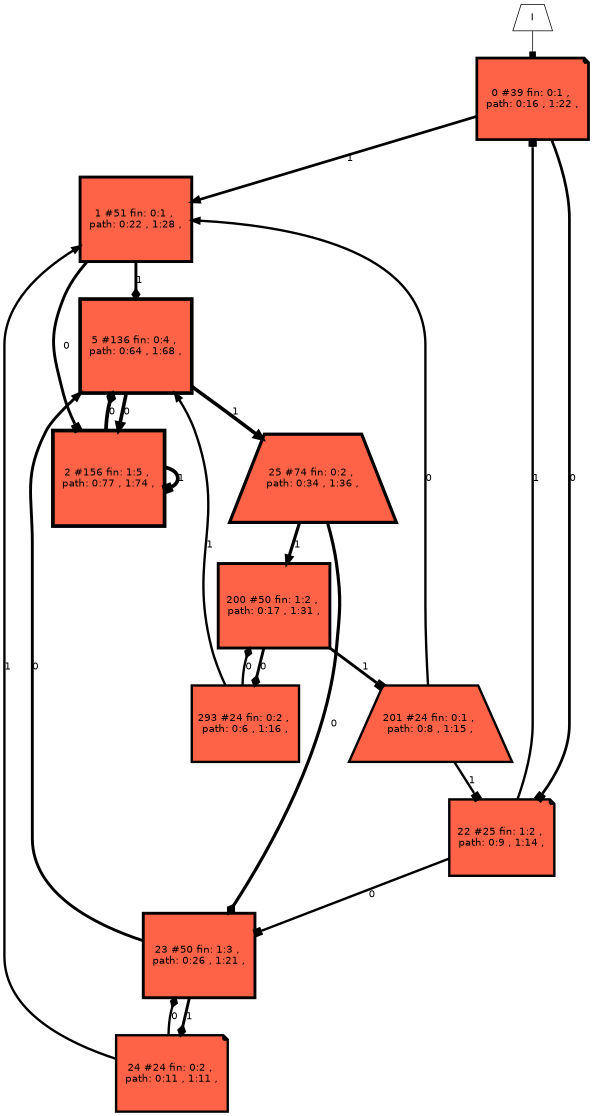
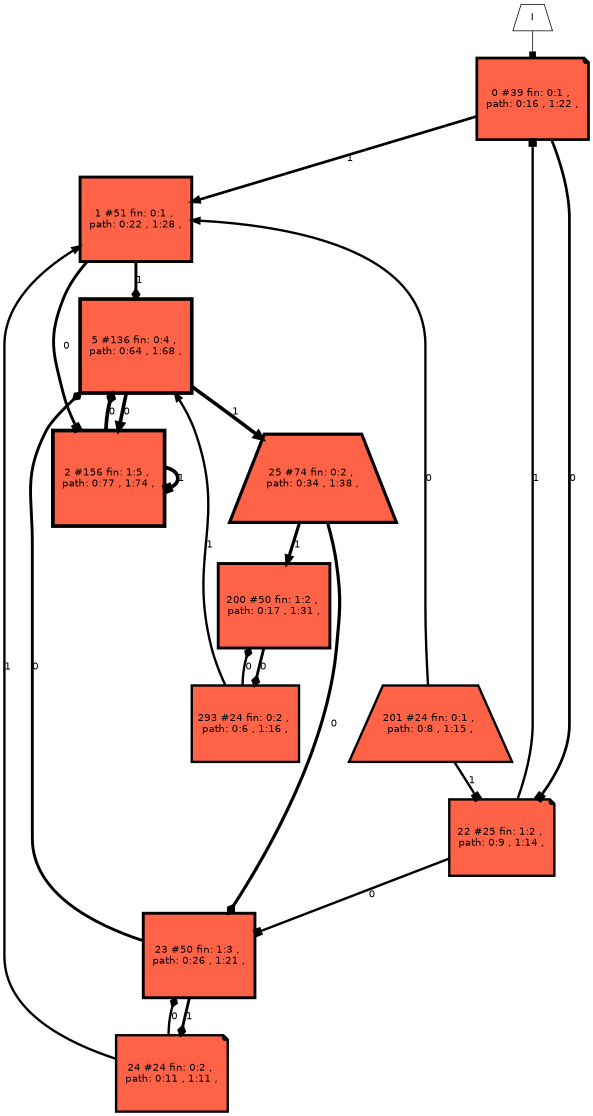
(313, 478) -> (313, 478)
(353, 665) -> none
(32, 692) -> (32, 692)
